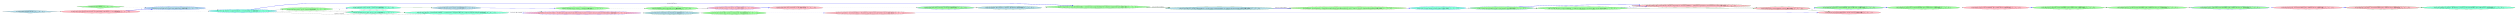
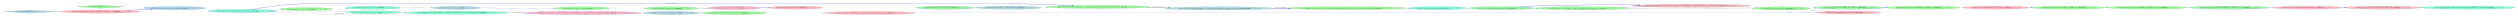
(1782, 8) -> (1782, 8)
